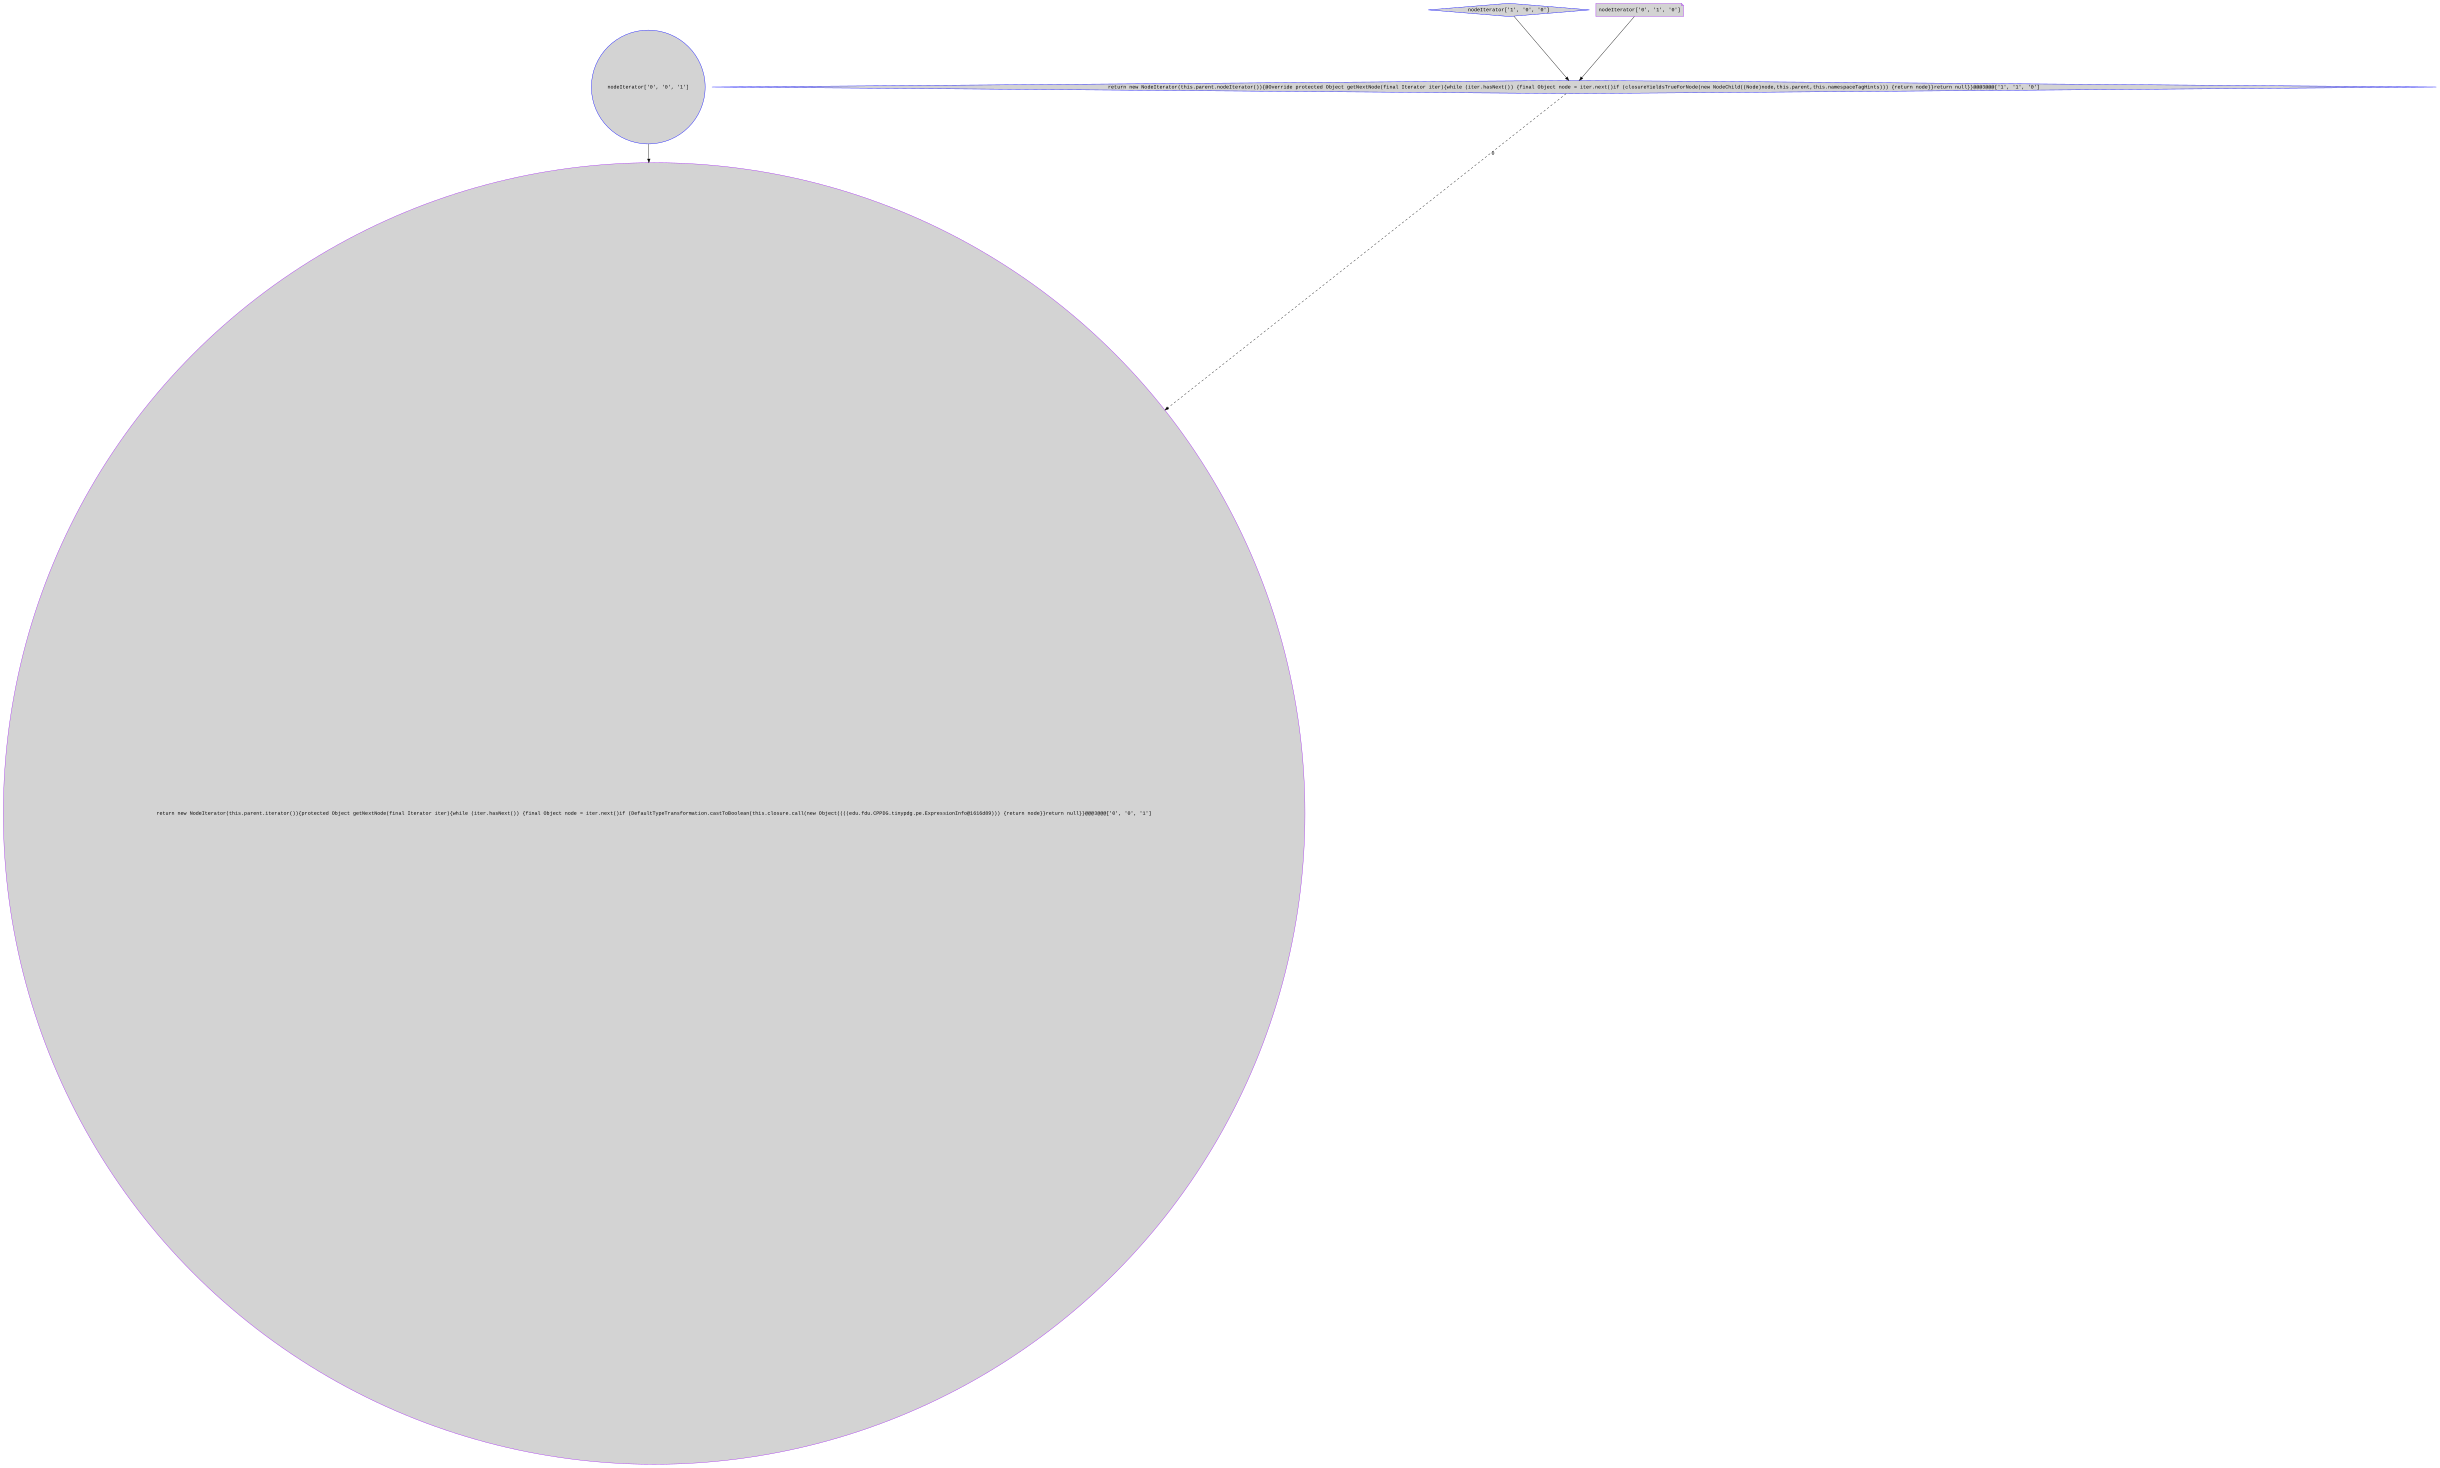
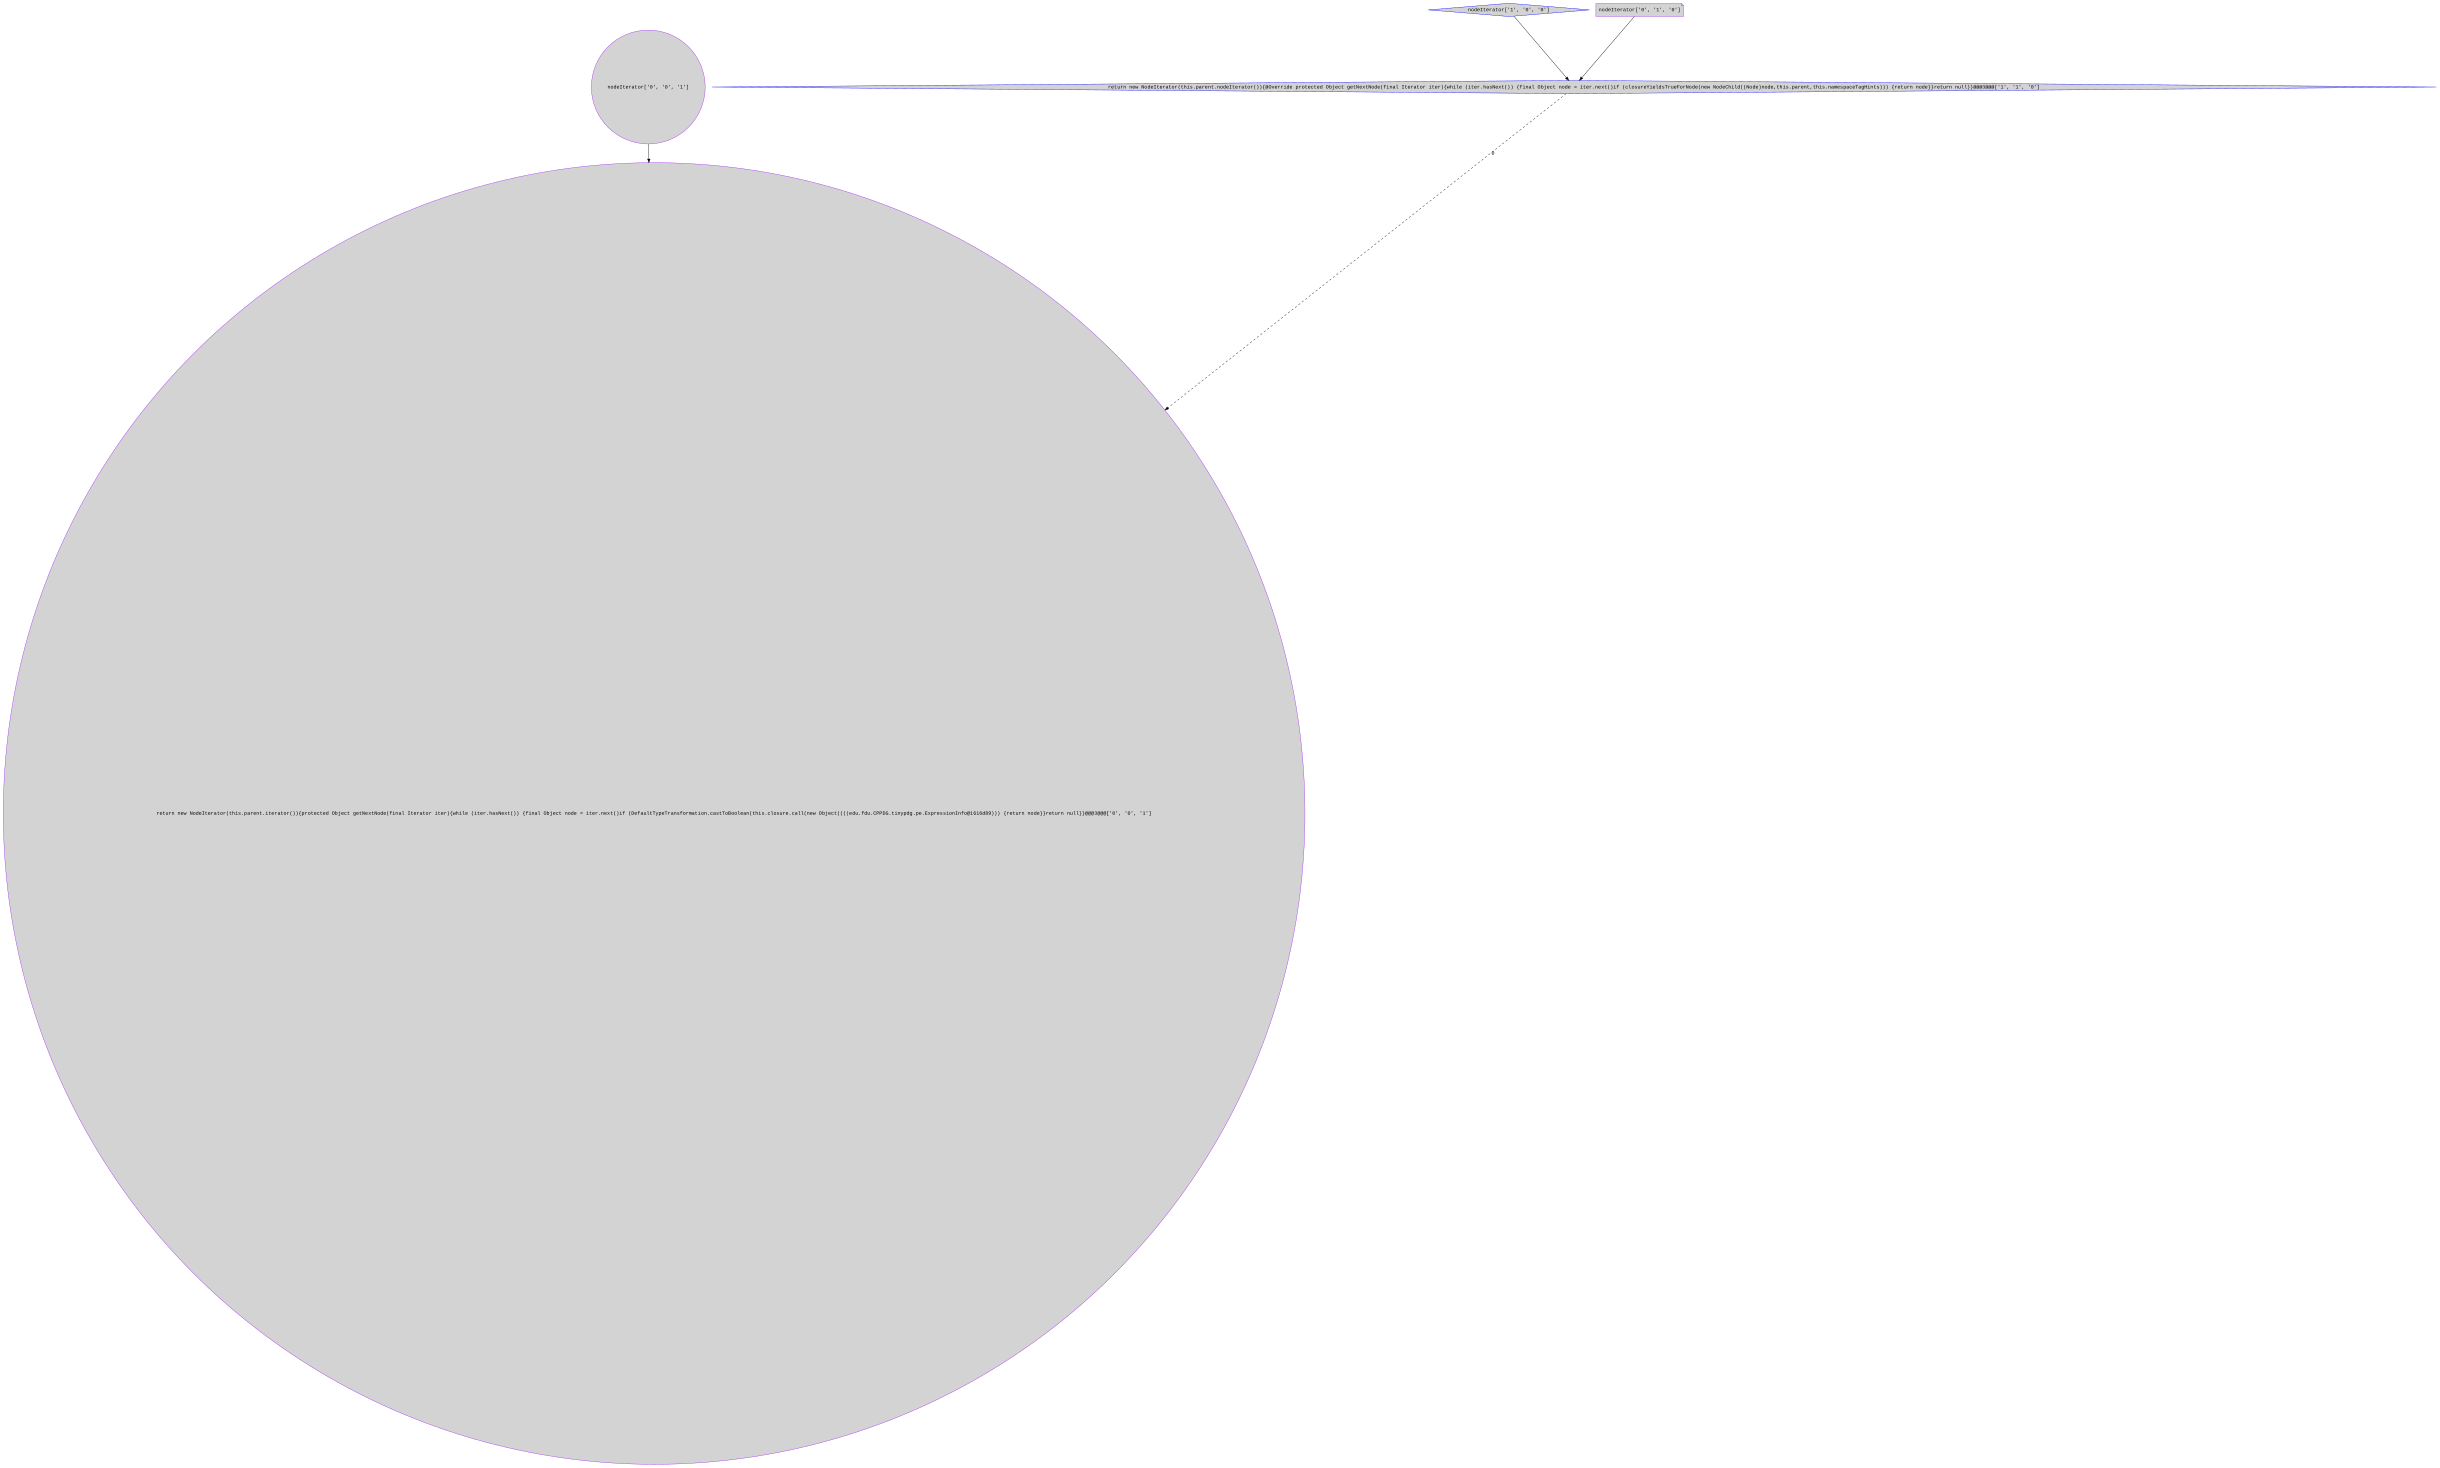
(648, 87) -> (648, 87)
